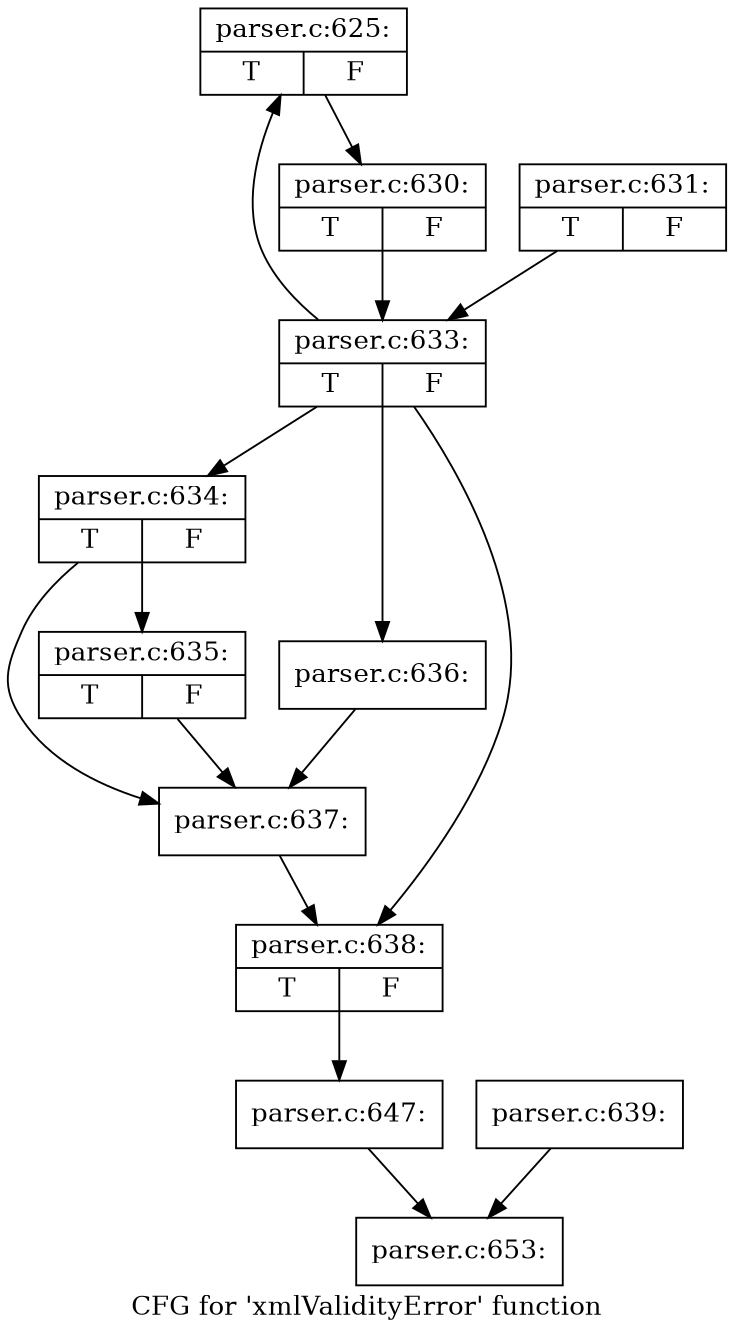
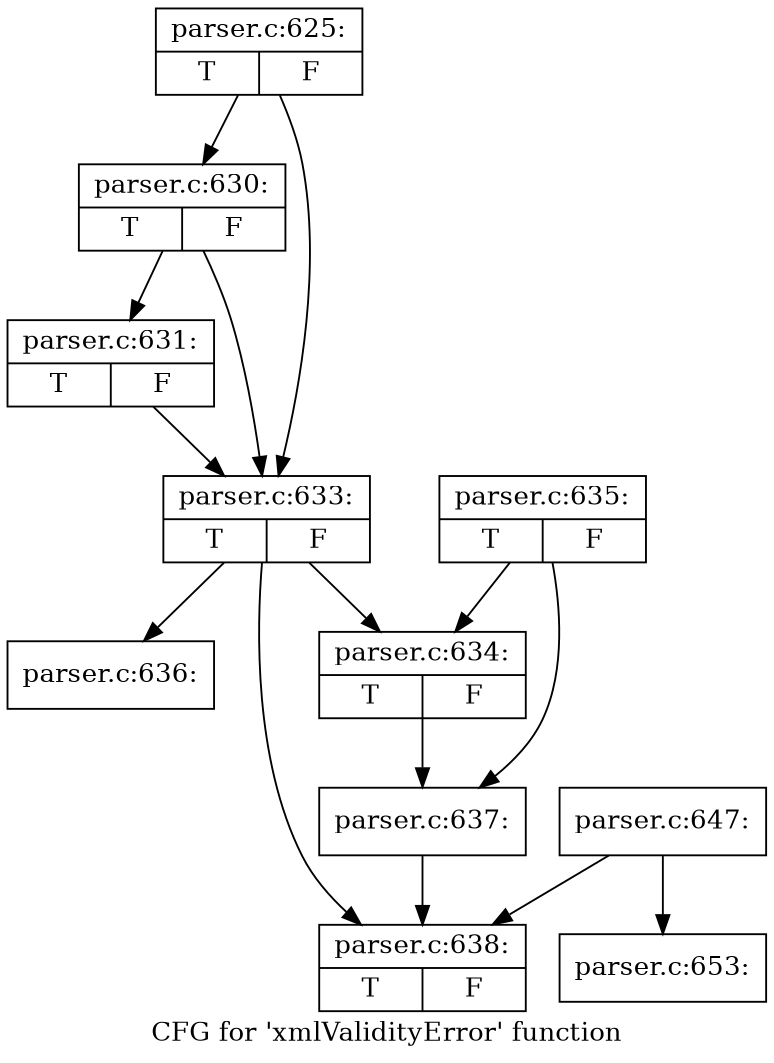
(255, 226) -> (309, 275)
none -> (151, 277)
(142, 588) -> (489, 590)
(328, 741) -> none
(339, 1036) -> (559, 885)
(580, 1114) -> none
